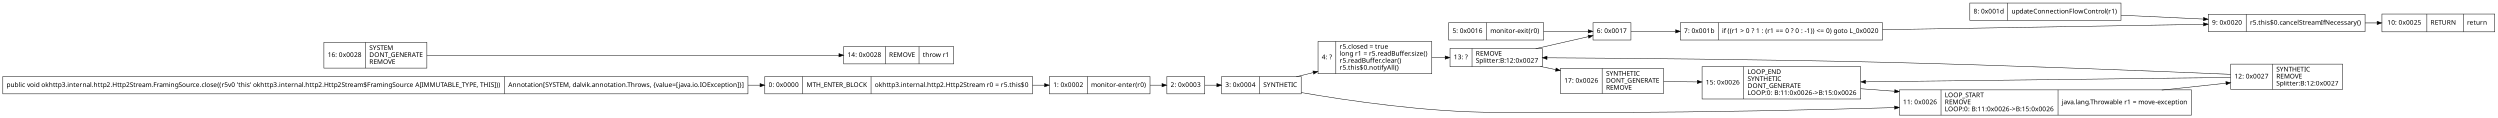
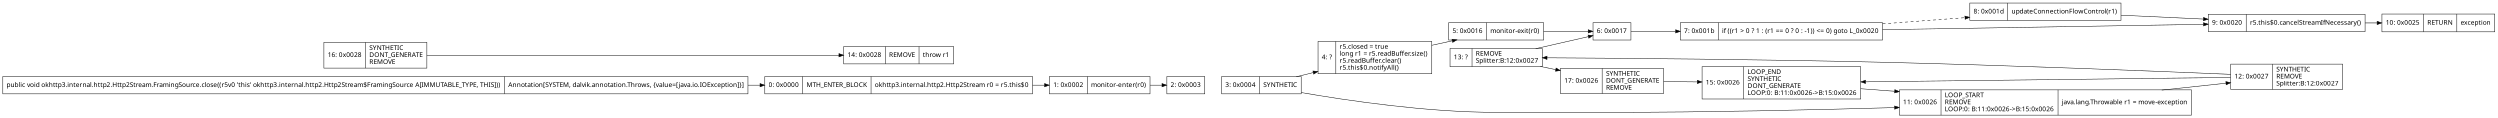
none -> (1924, 21)
(2477, 23) -> (2476, 23)
(381, 48) -> (386, 48)
(1438, 58) -> (1442, 43)
(1211, 85) -> none
